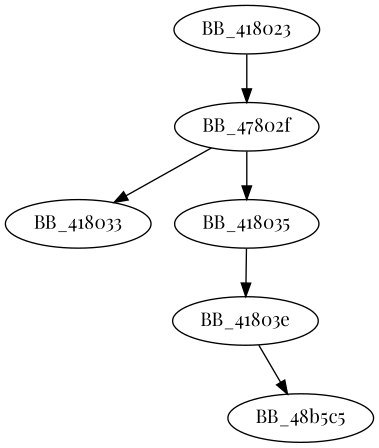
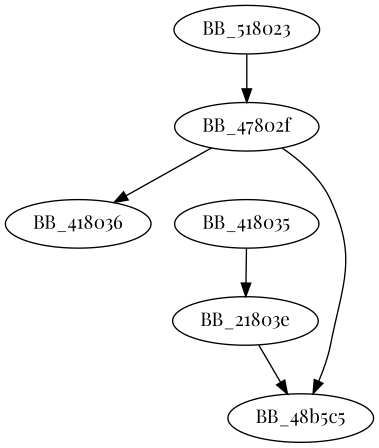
(247, 30) -> (247, 30)
(247, 169) -> (346, 255)
(78, 224) -> (78, 224)
(245, 321) -> (245, 321)
